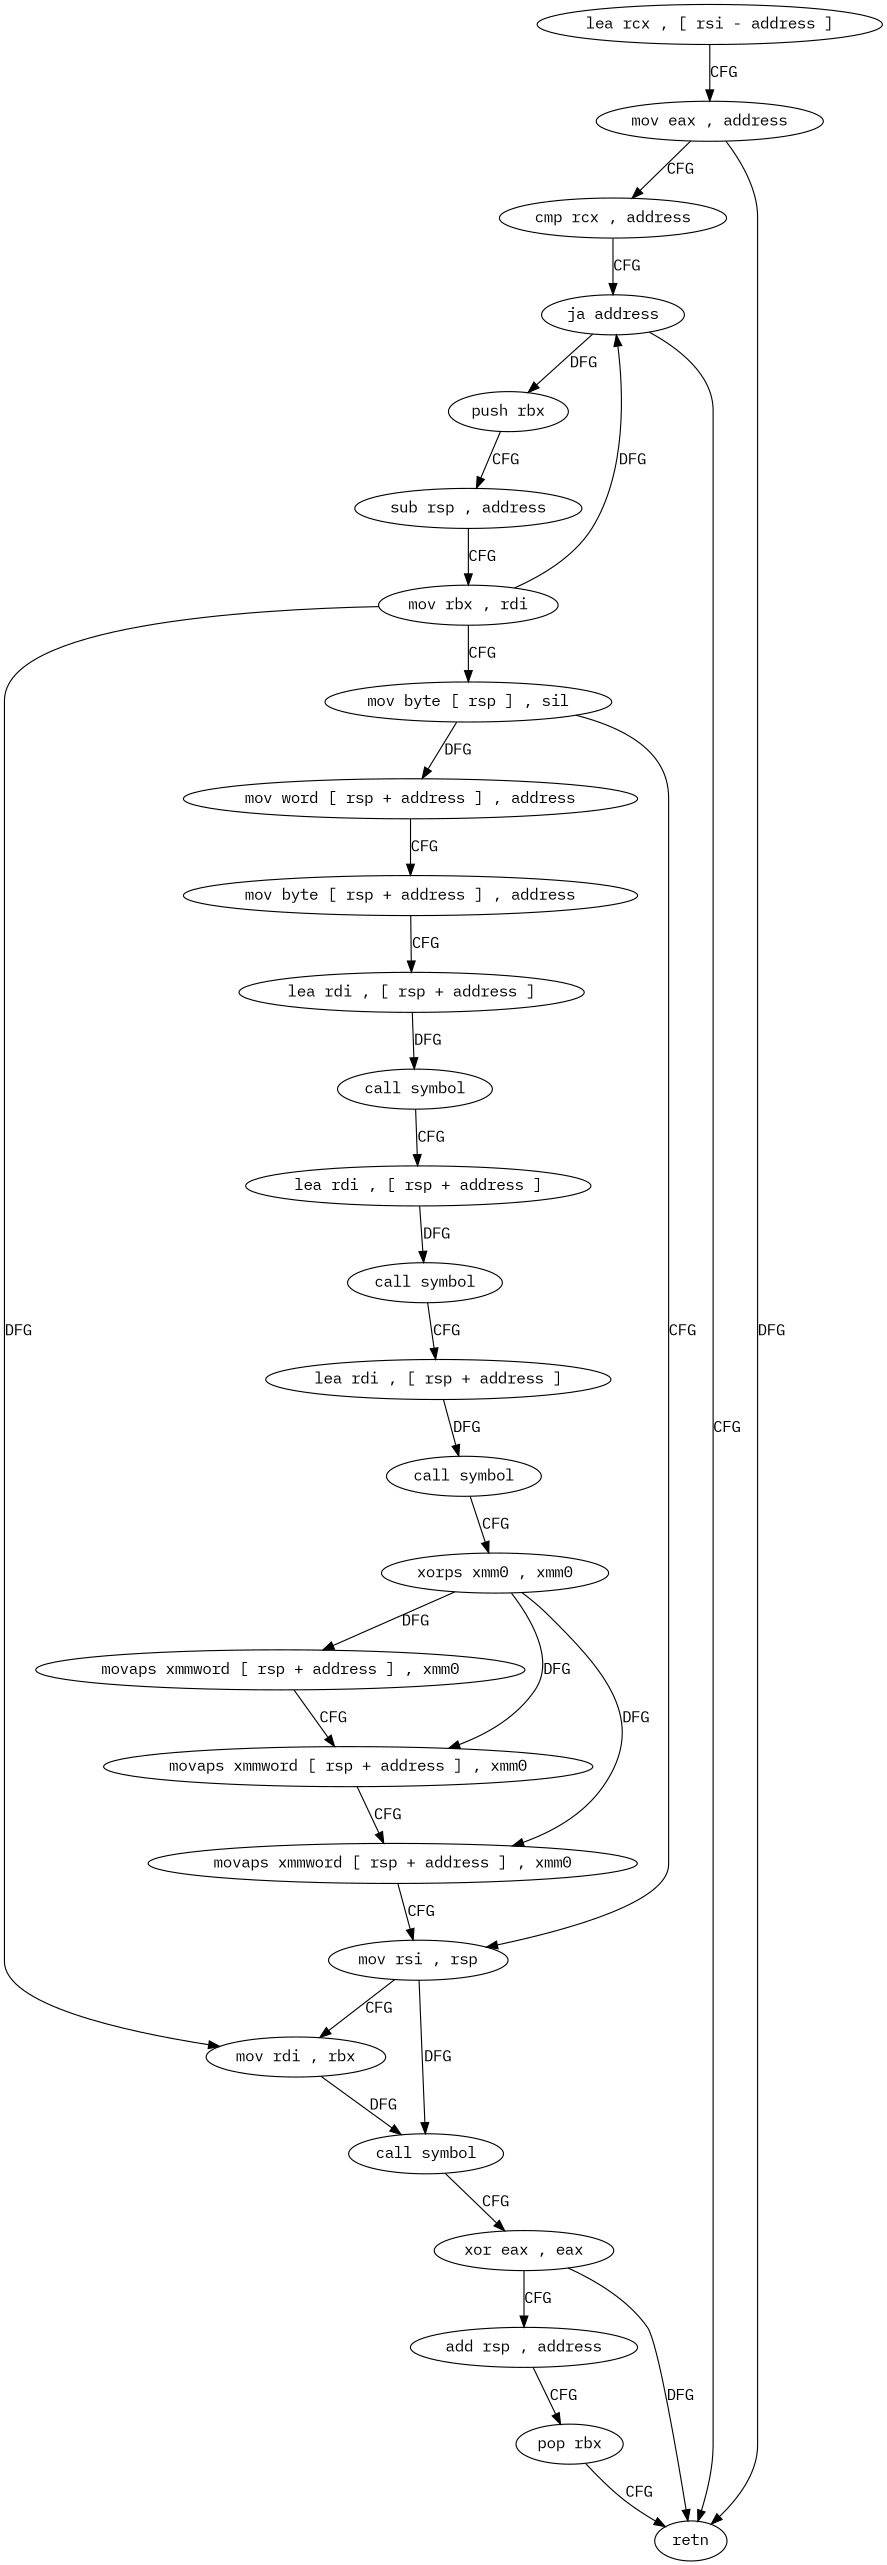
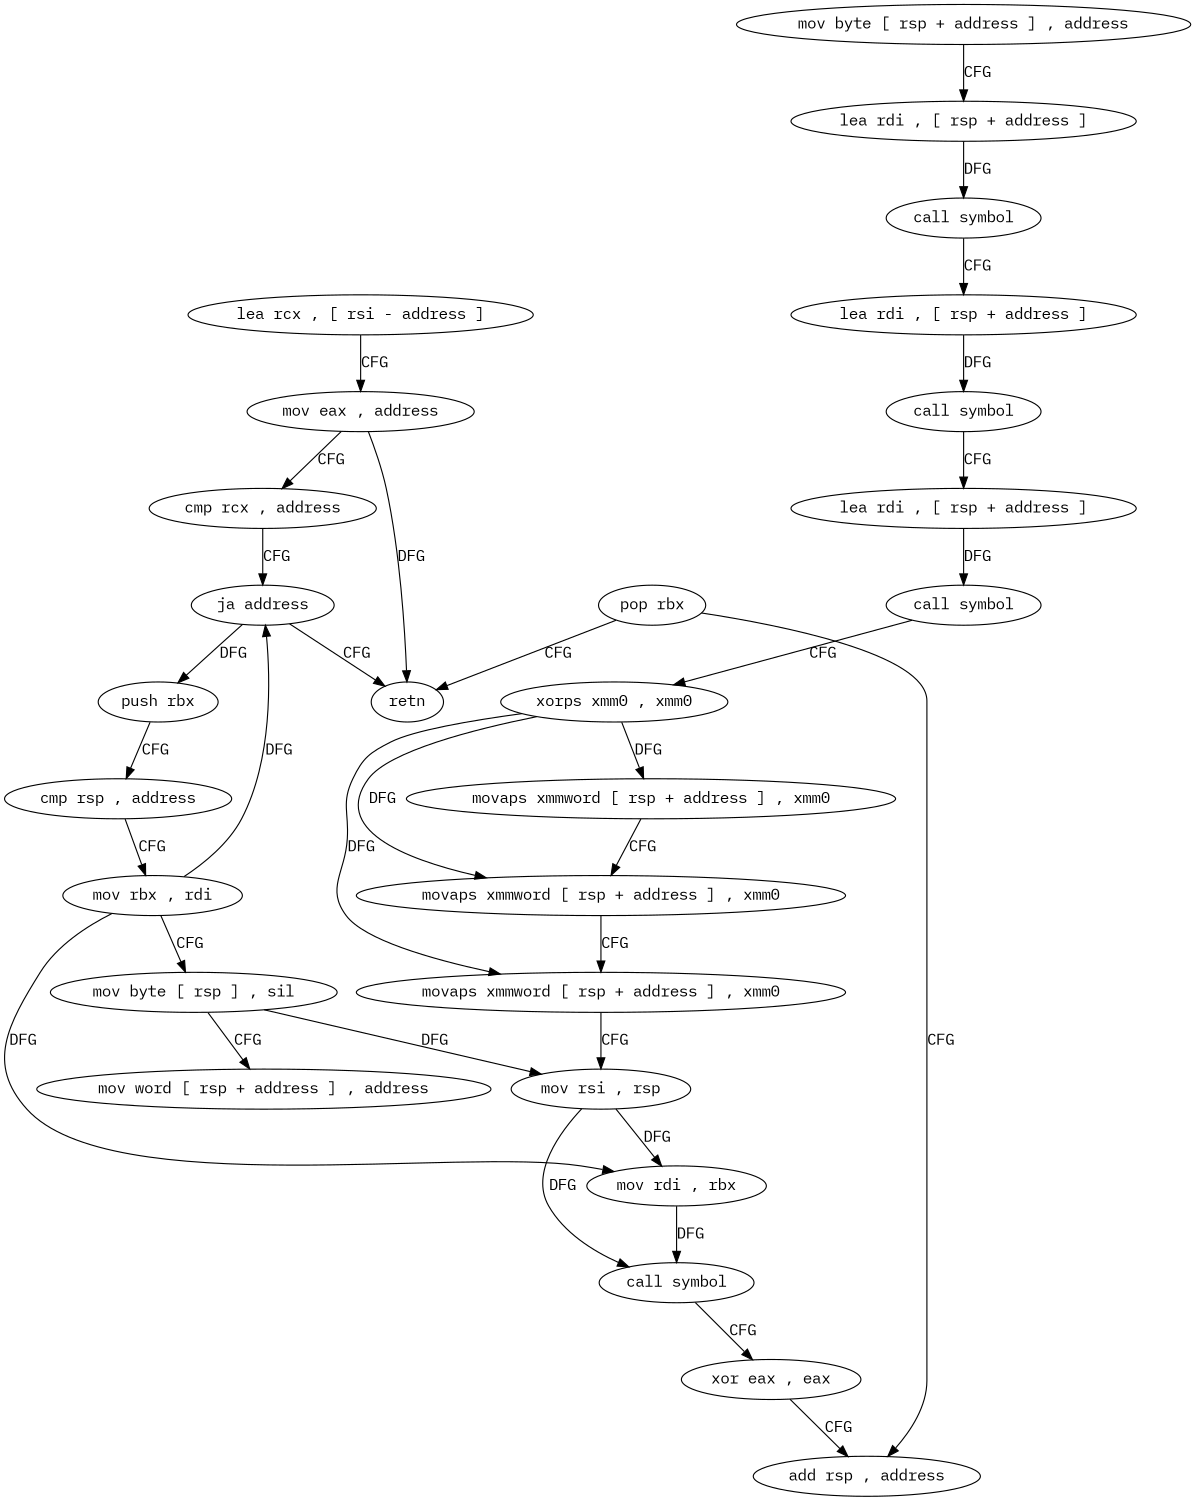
(468, 508) -> (118, 799)
(458, 750) -> (248, 1041)
(411, 842) -> none
(683, 1331) -> (435, 1041)
(379, 2009) -> (657, 1138)
(660, 2369) -> none
(544, 2391) -> (927, 953)
